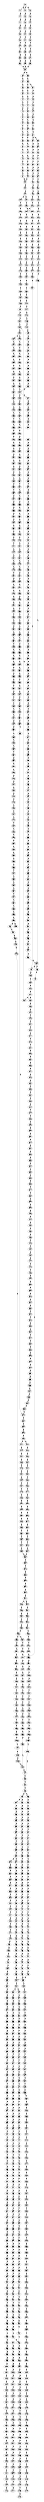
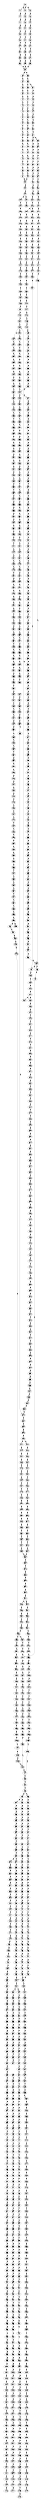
(27, 210) -> (32, 209)
(17, 336) -> (16, 332)
none -> (28, 434)
(19, 688) -> none
(22, 1841) -> none
(13, 2069) -> none
(26, 2096) -> (24, 2096)
(16, 2340) -> (13, 2340)
